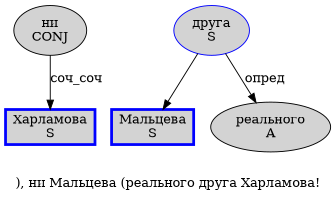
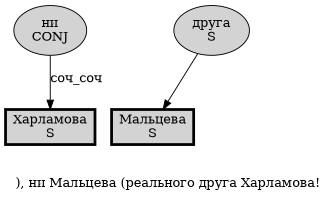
(212, 30) -> (212, 30)
(50, 127) -> (50, 127)
(153, 127) -> (153, 127)
(271, 127) -> none
